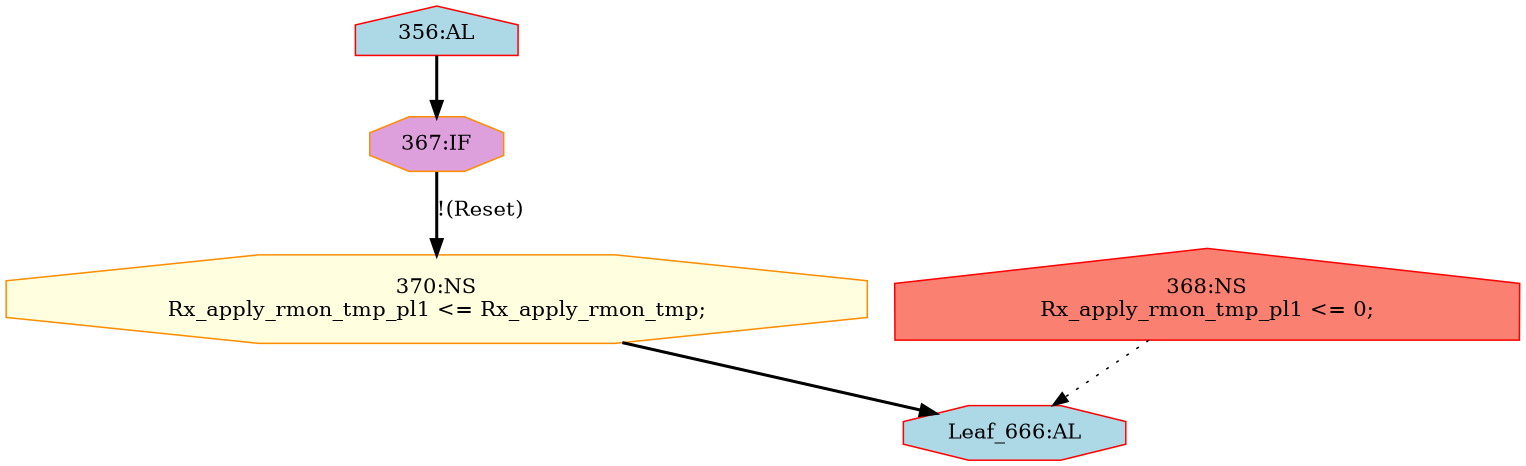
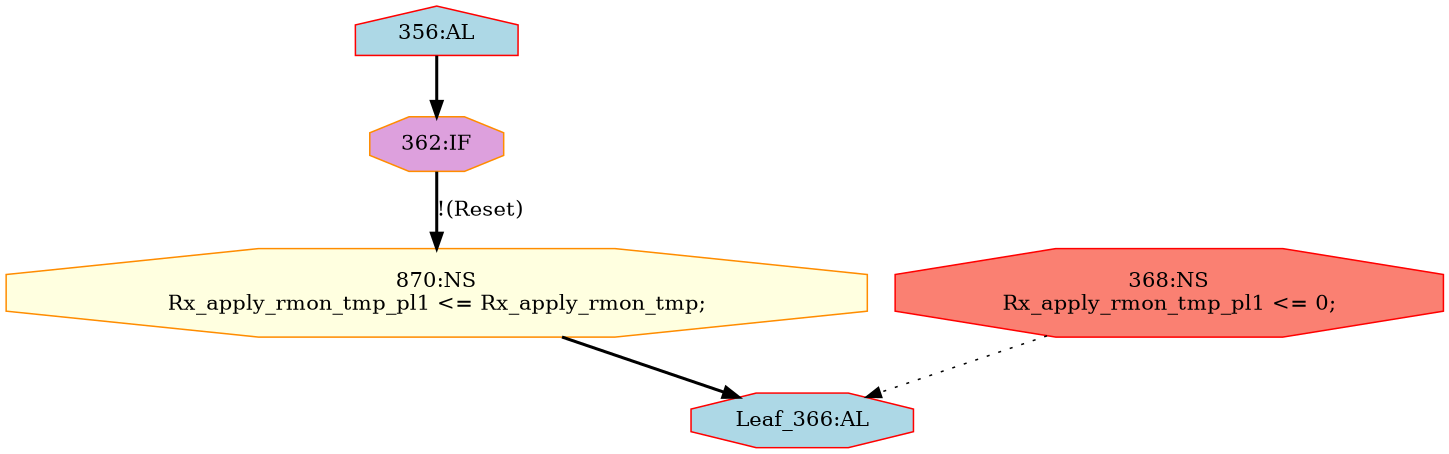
(437, 144) -> (437, 144)
(437, 299) -> (437, 293)
(1207, 299) -> (1169, 293)
(1015, 433) -> (802, 420)
